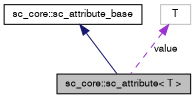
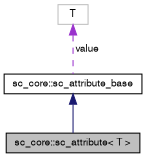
(146, 53) -> (73, 55)
